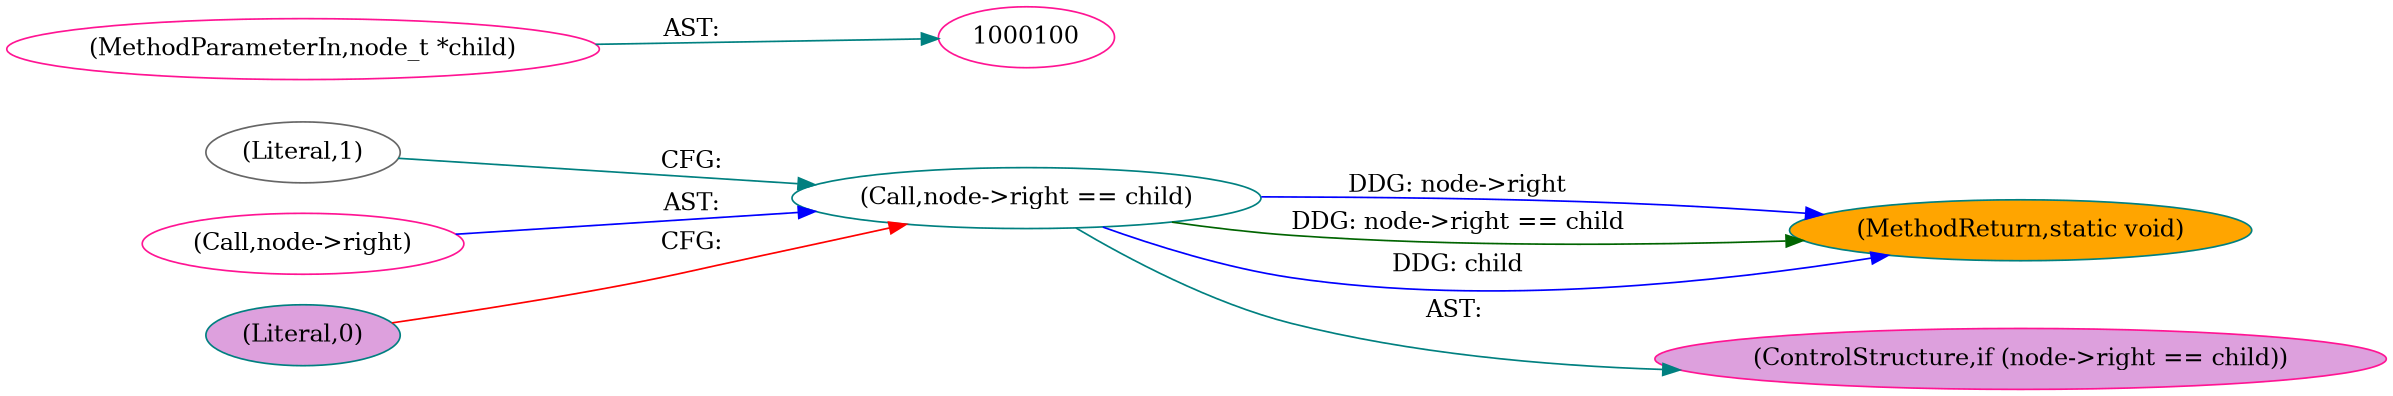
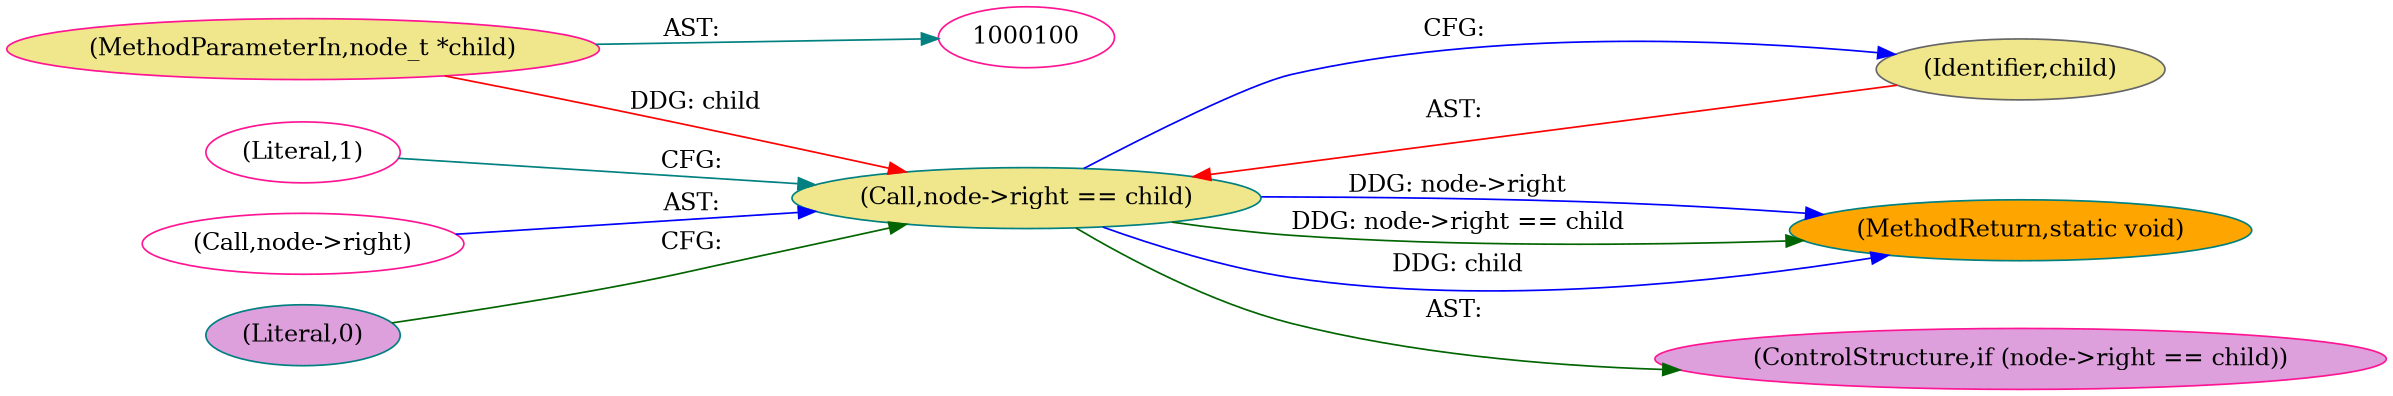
(303, 49) -> (303, 49)
none -> (2021, 69)
none -> (667, 121)
(303, 152) -> (303, 152)
(1026, 198) -> (1026, 198)
(642, 281) -> (642, 281)
(1359, 338) -> (1359, 338)
